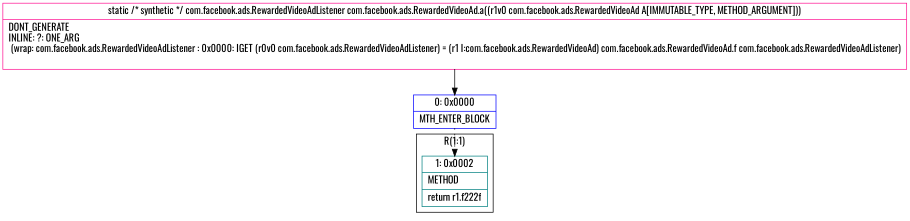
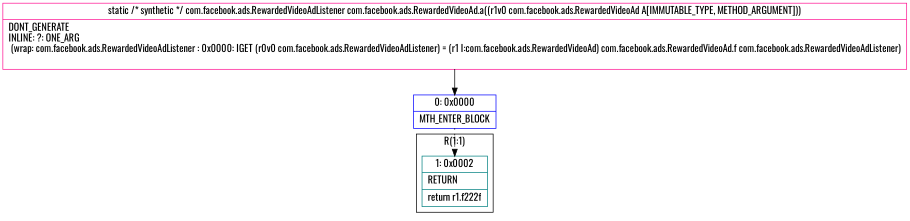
(443, 181) -> (443, 181)
